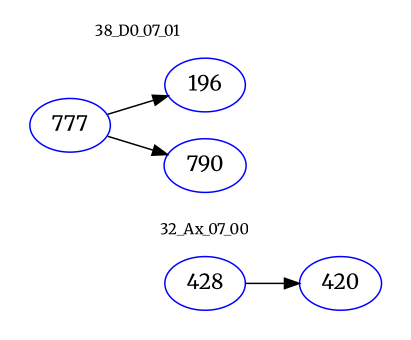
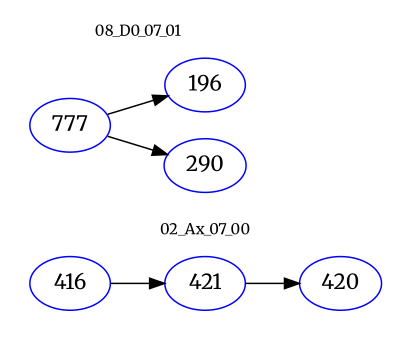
(138, 32) -> (138, 32)
(205, 166) -> (205, 166)
(206, 230) -> (206, 230)
none -> (70, 283)
(205, 283) -> (205, 283)
